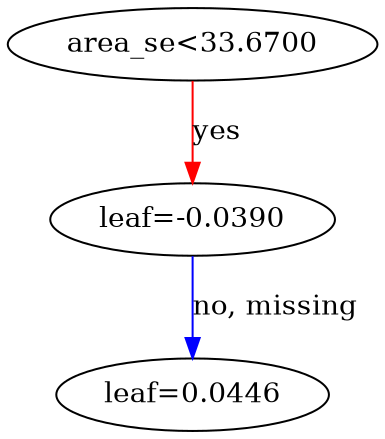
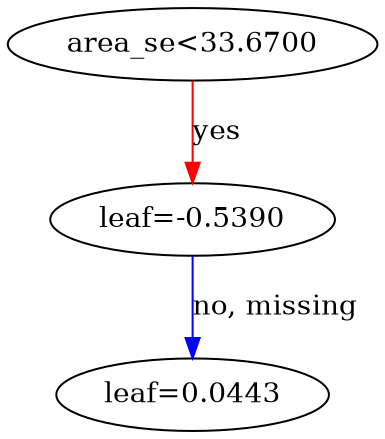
(193, 220) -> (193, 220)
(193, 395) -> (193, 395)
